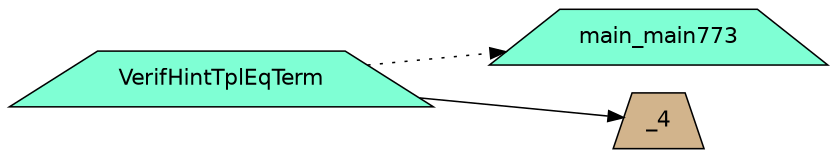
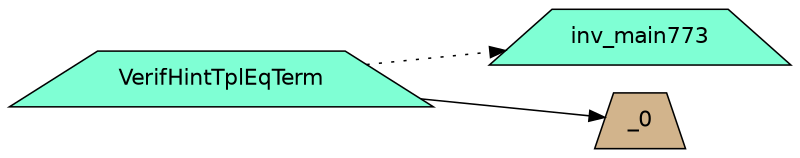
(659, 37) -> (640, 37)
(659, 121) -> (640, 121)
